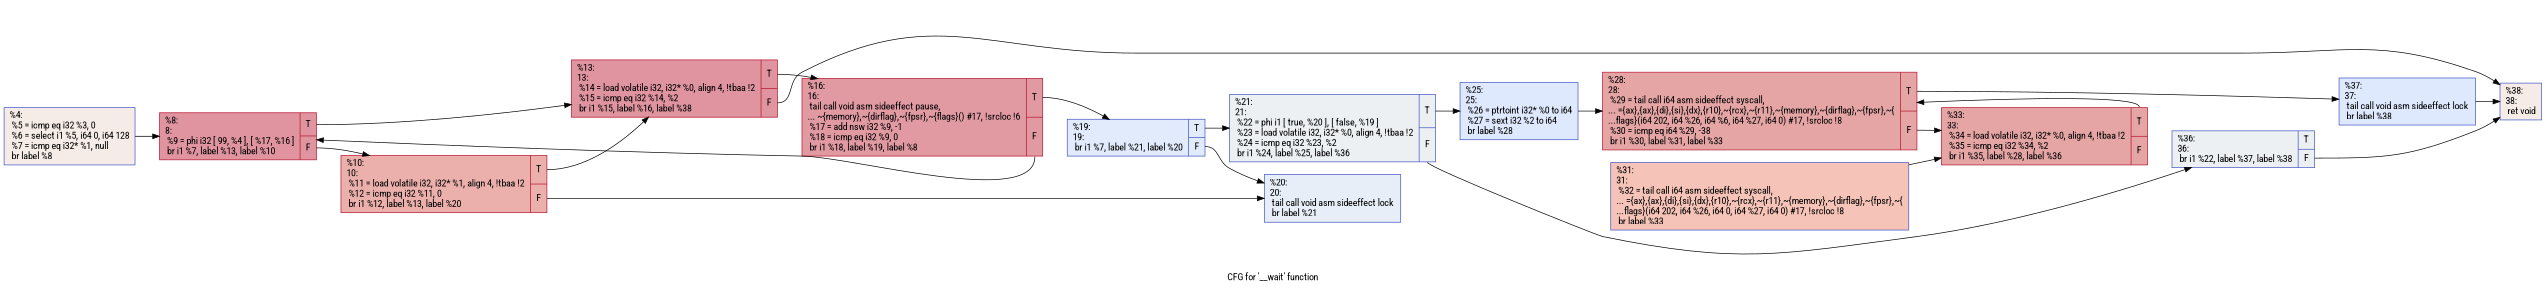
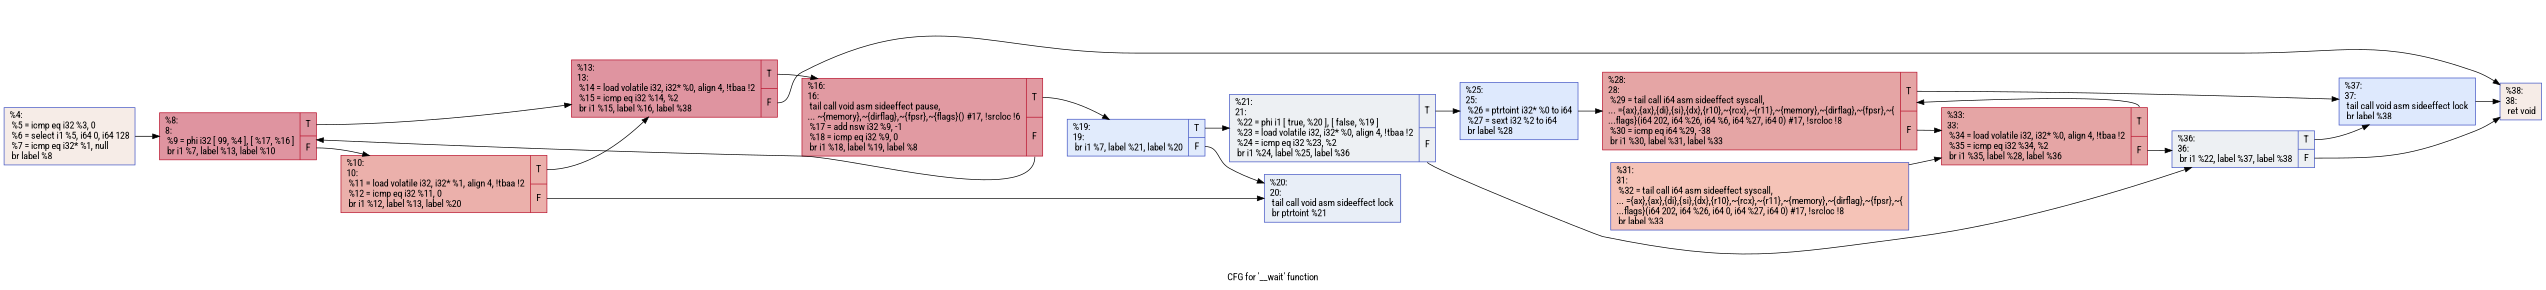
none -> (2339, 136)
none -> (2156, 151)
(1294, 213) -> (1298, 213)
